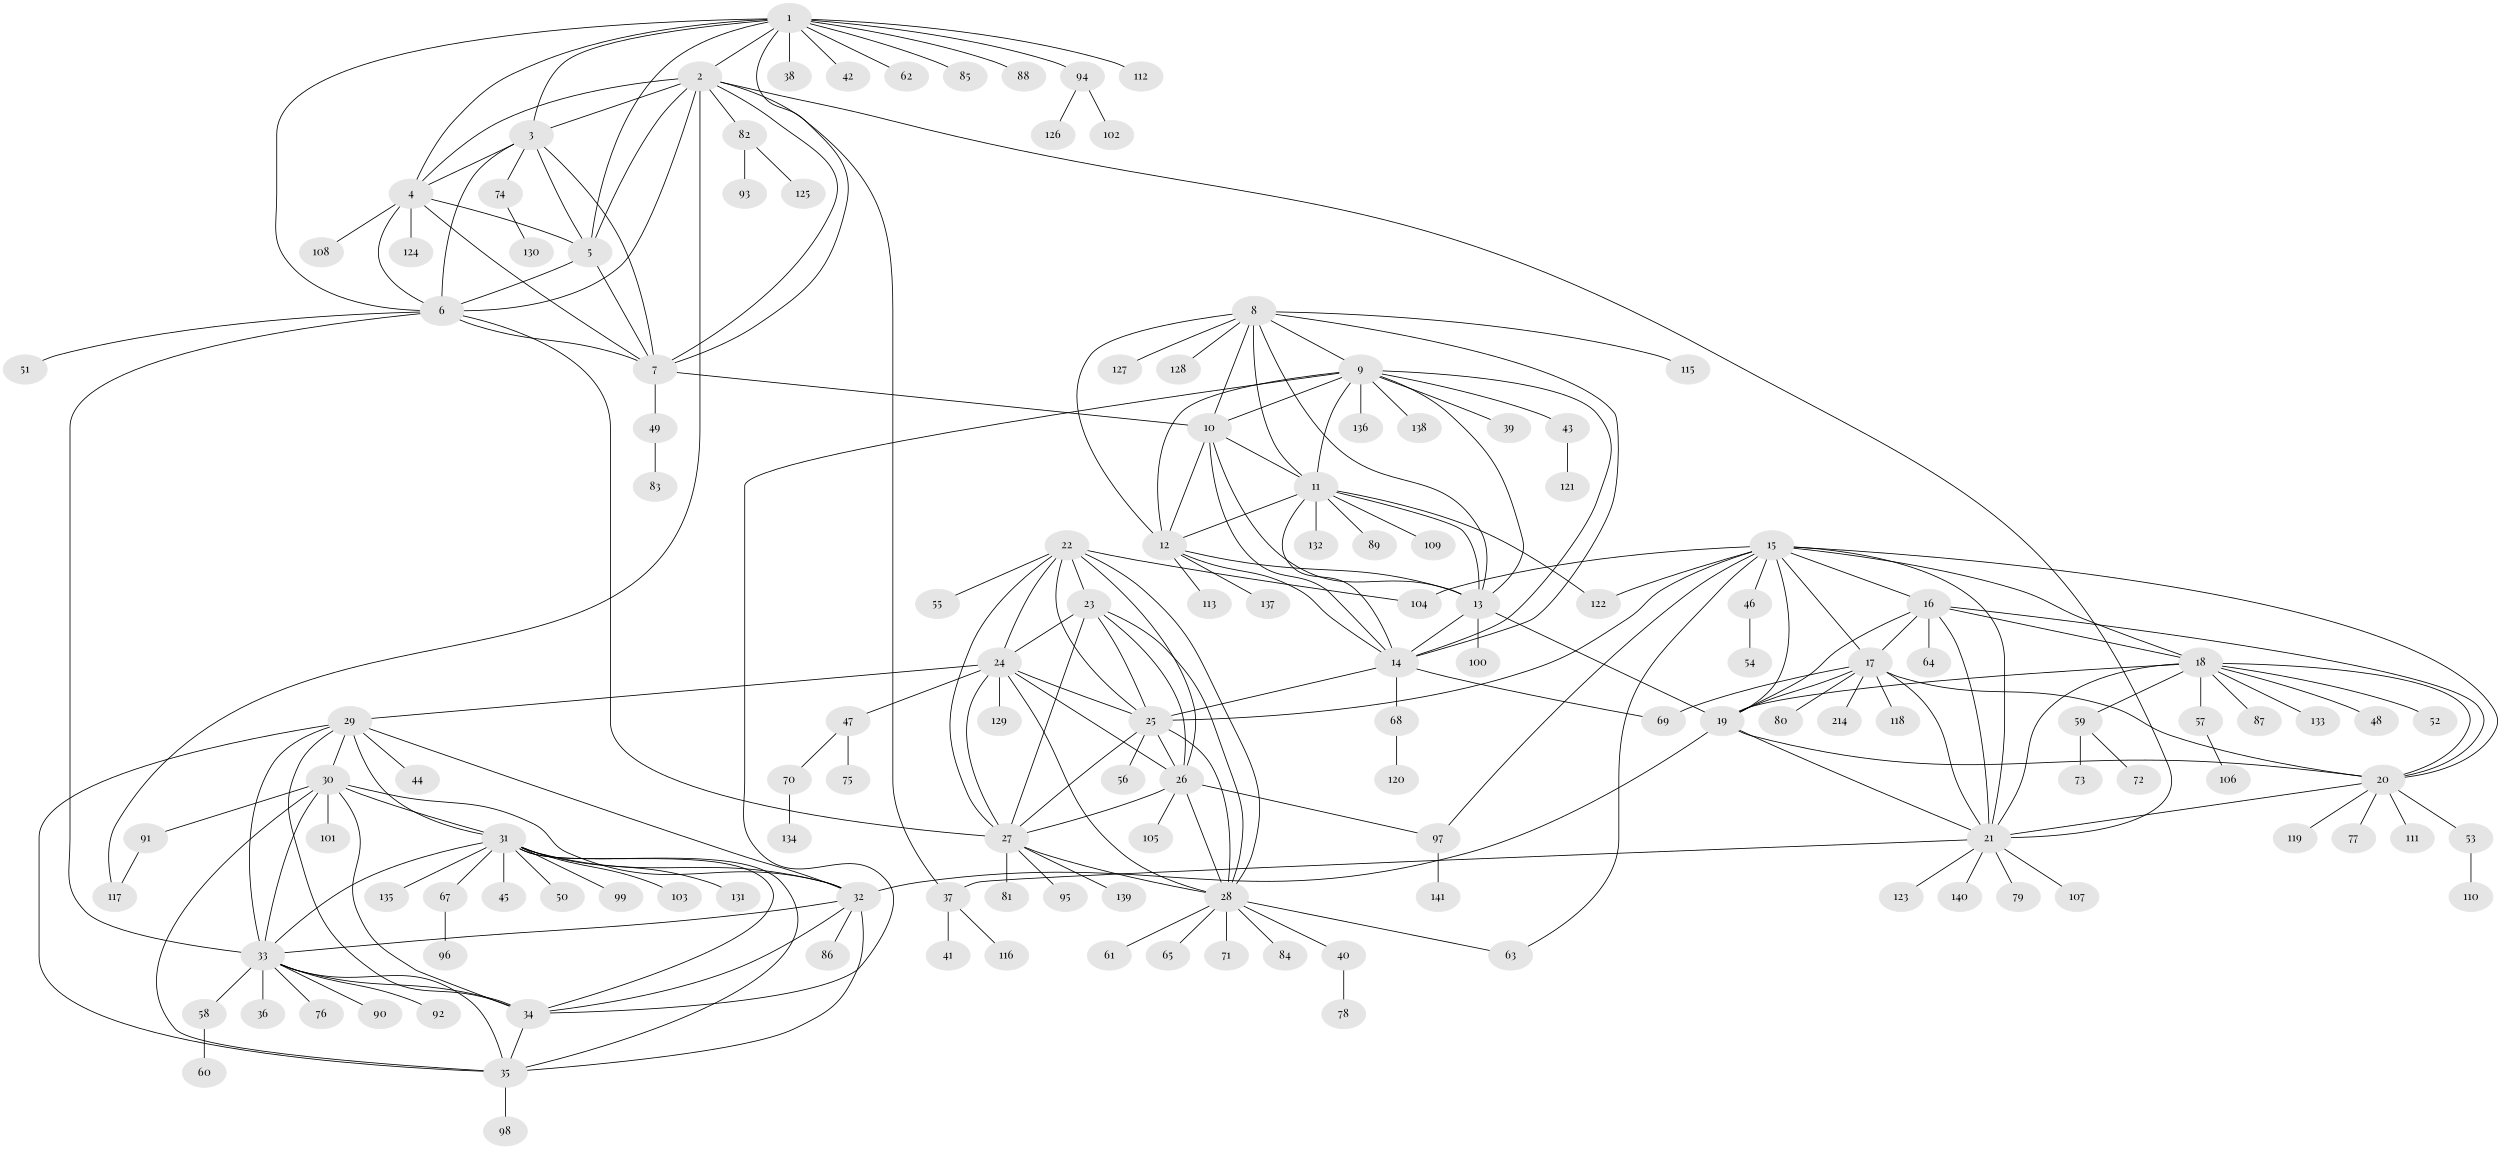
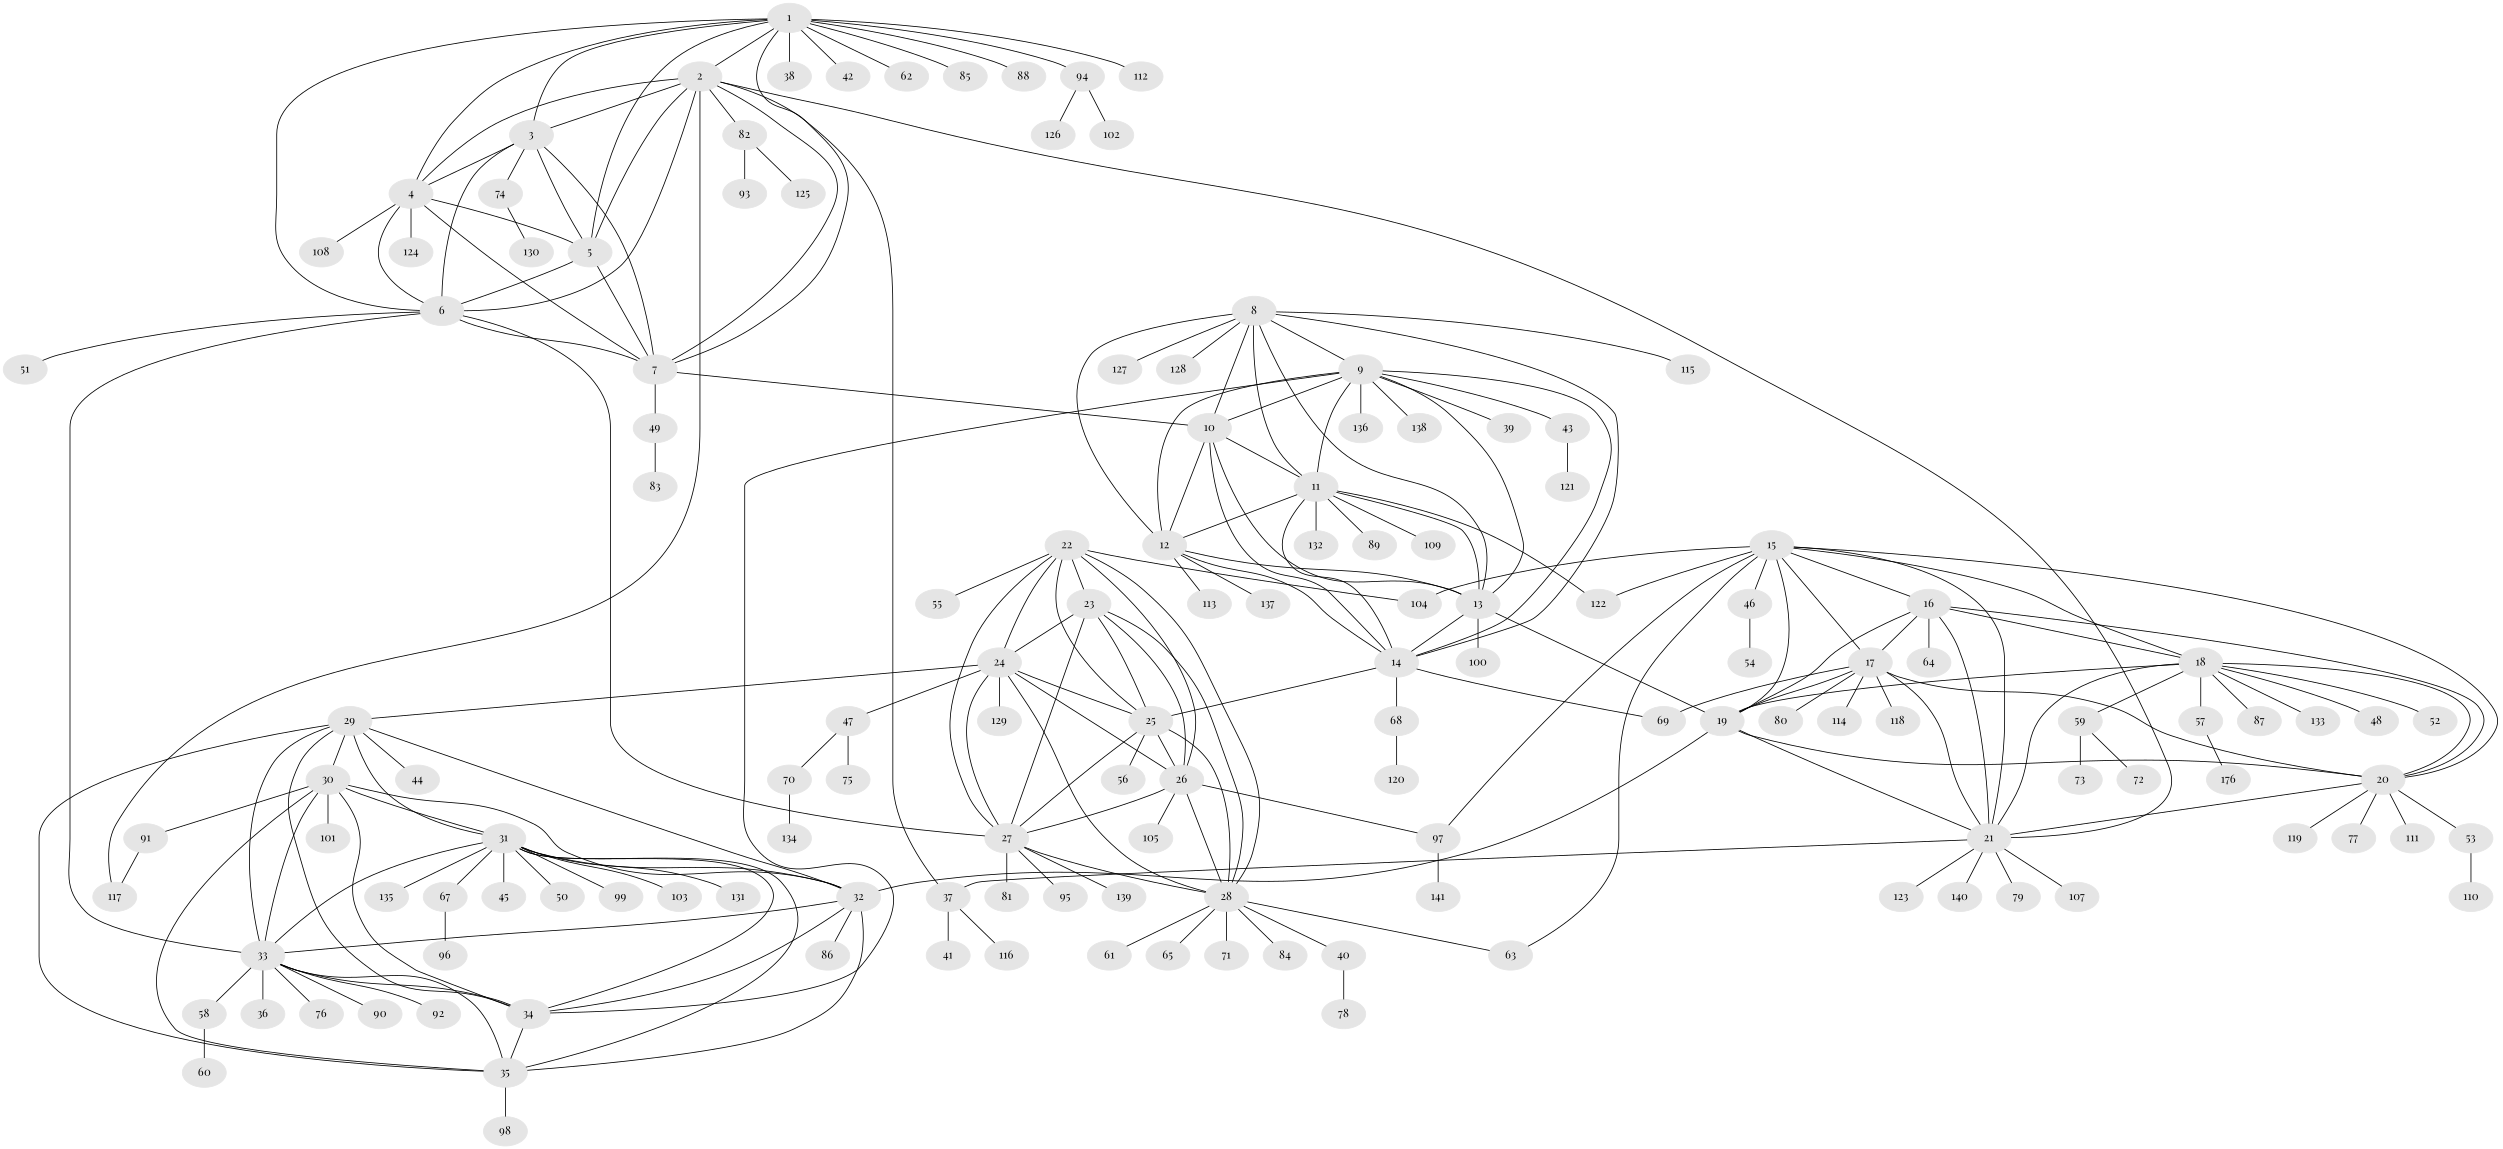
(1493, 681) -> none
(1839, 721) -> (1839, 721)
(2228, 780) -> (2228, 780)
